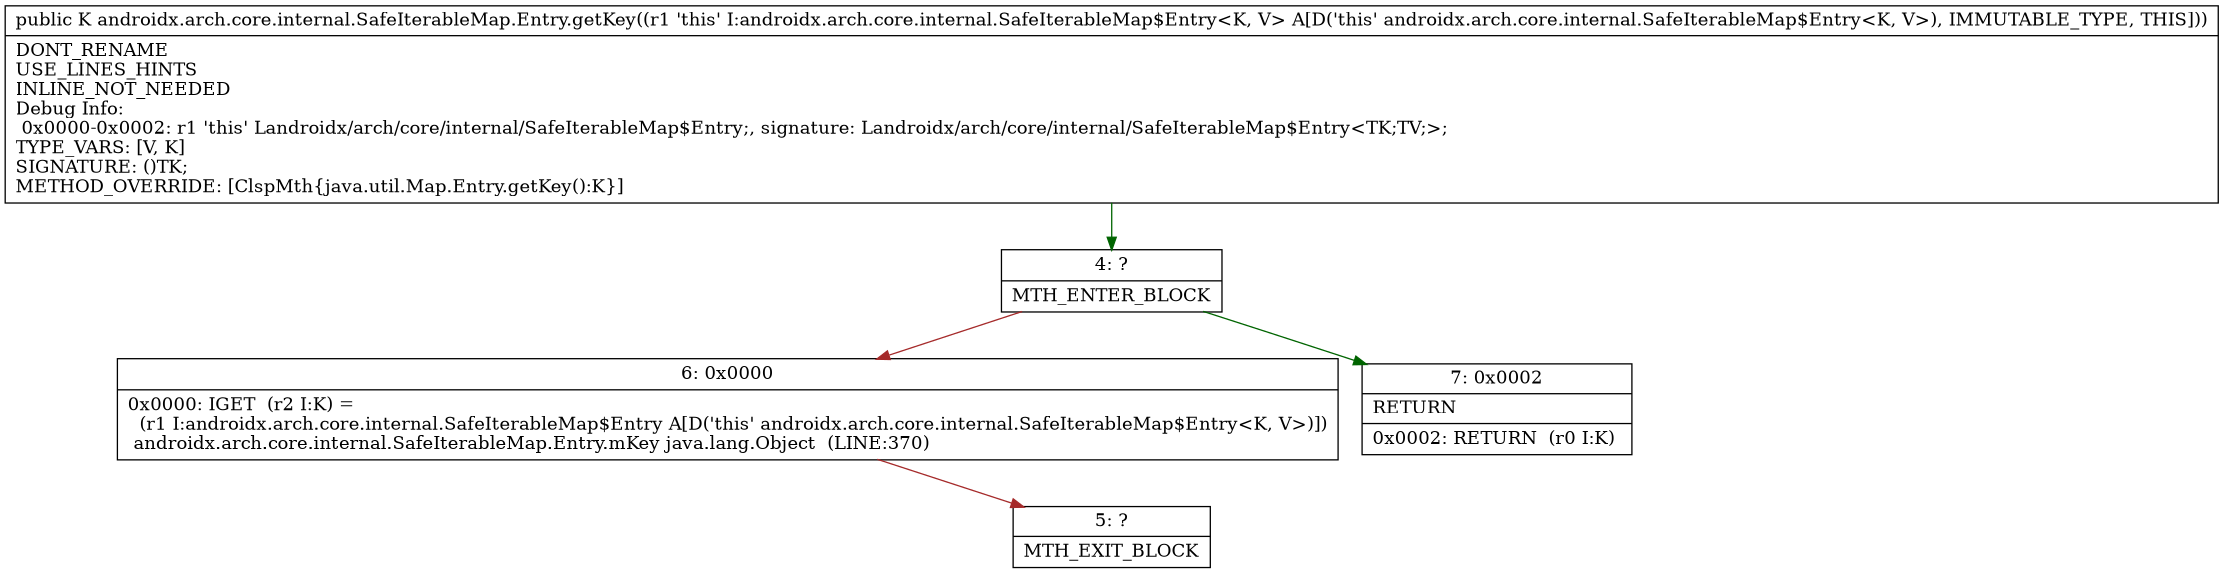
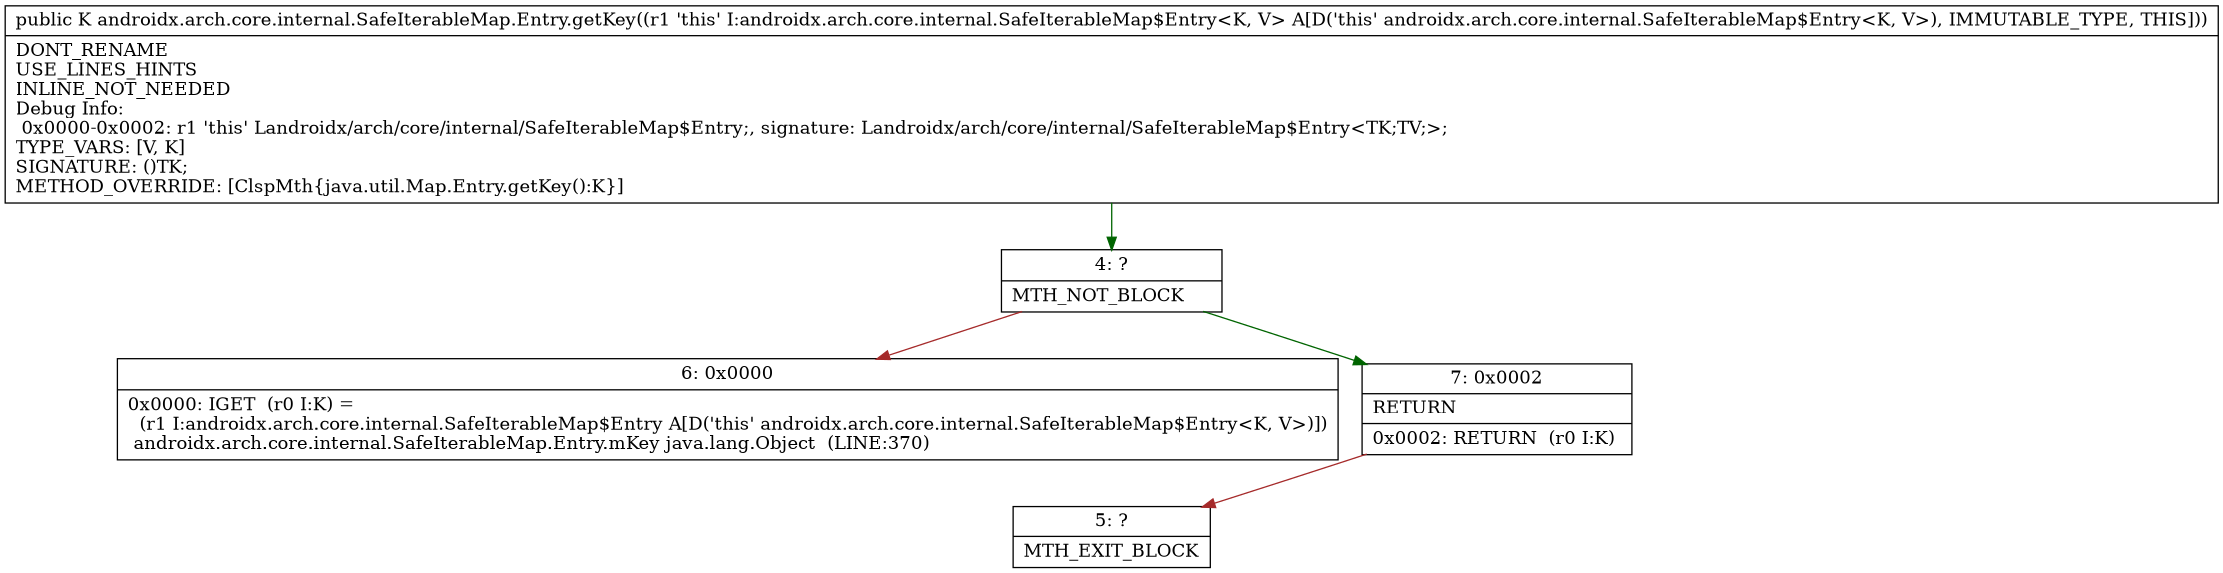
(1112, 296) -> (1098, 296)
(245, 405) -> (245, 405)
(944, 481) -> (1291, 479)
